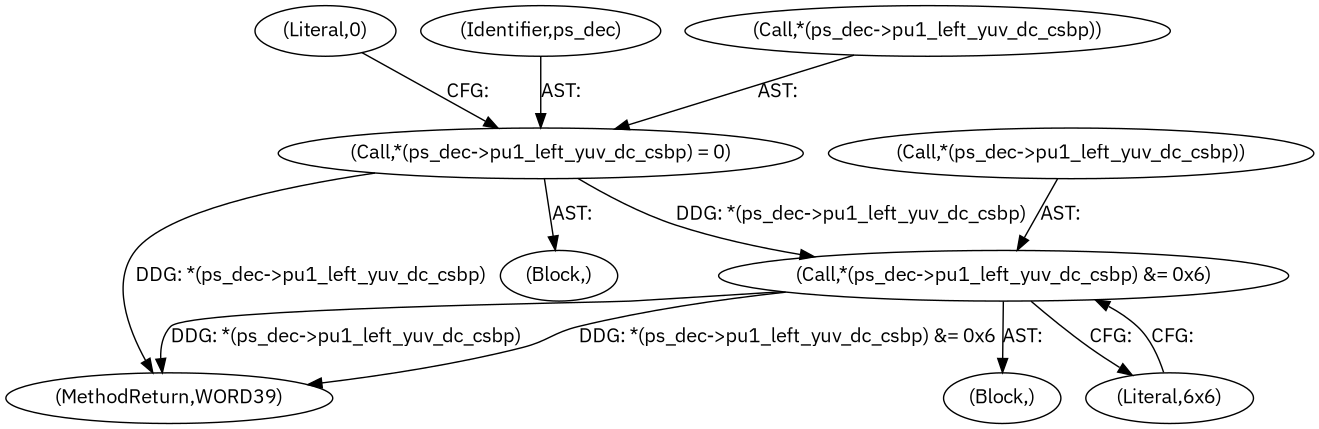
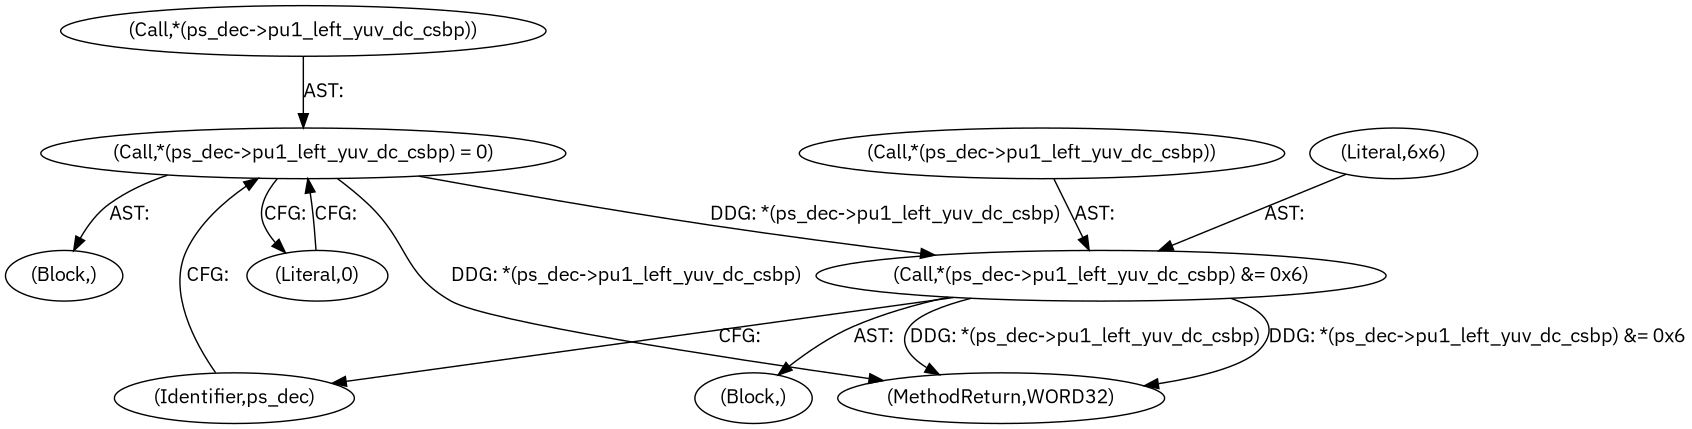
(563, 92) -> (210, 276)
none -> (262, 211)
(1074, 336) -> (665, 337)
(1175, 337) -> (1287, 215)
(169, 398) -> (1001, 398)
